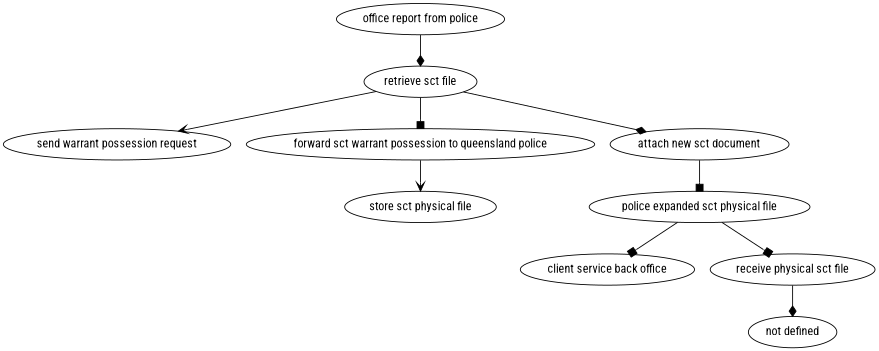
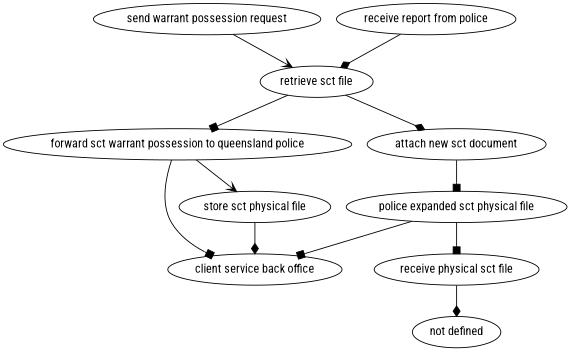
(420, 19) -> (426, 19)
(282, 110) -> (259, 49)
none -> (168, 214)
none -> (255, 233)
